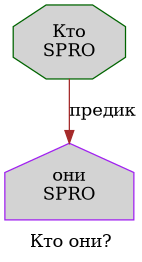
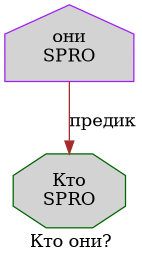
(69, 105) -> (69, 111)
